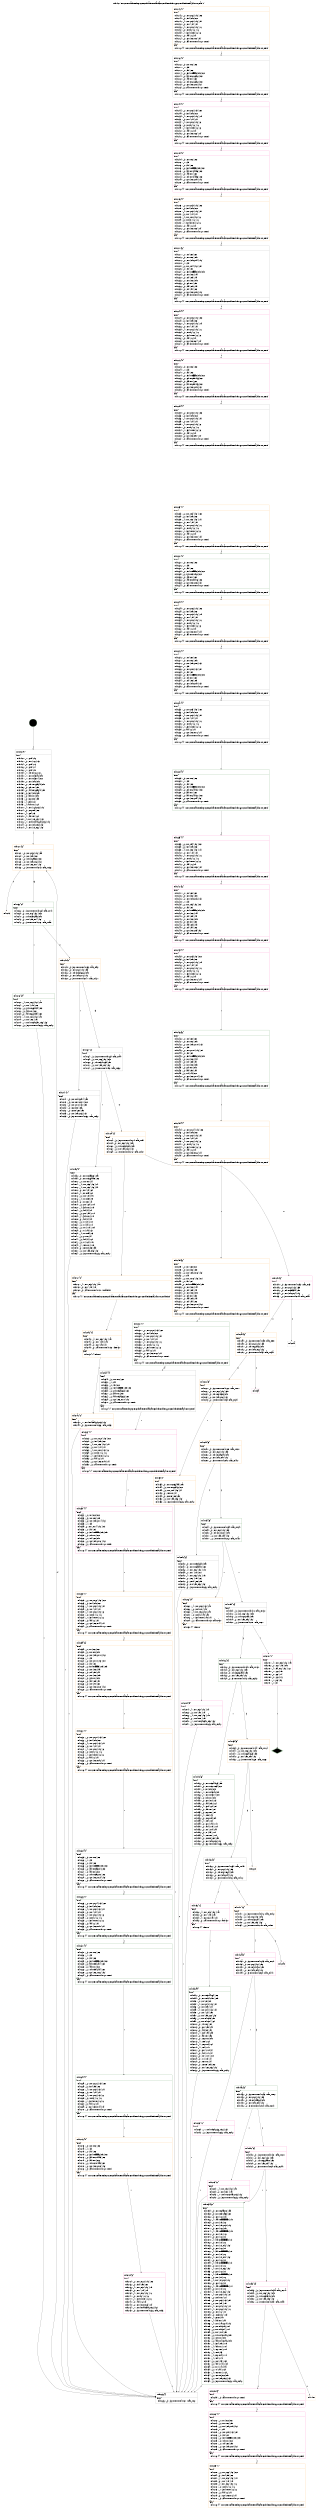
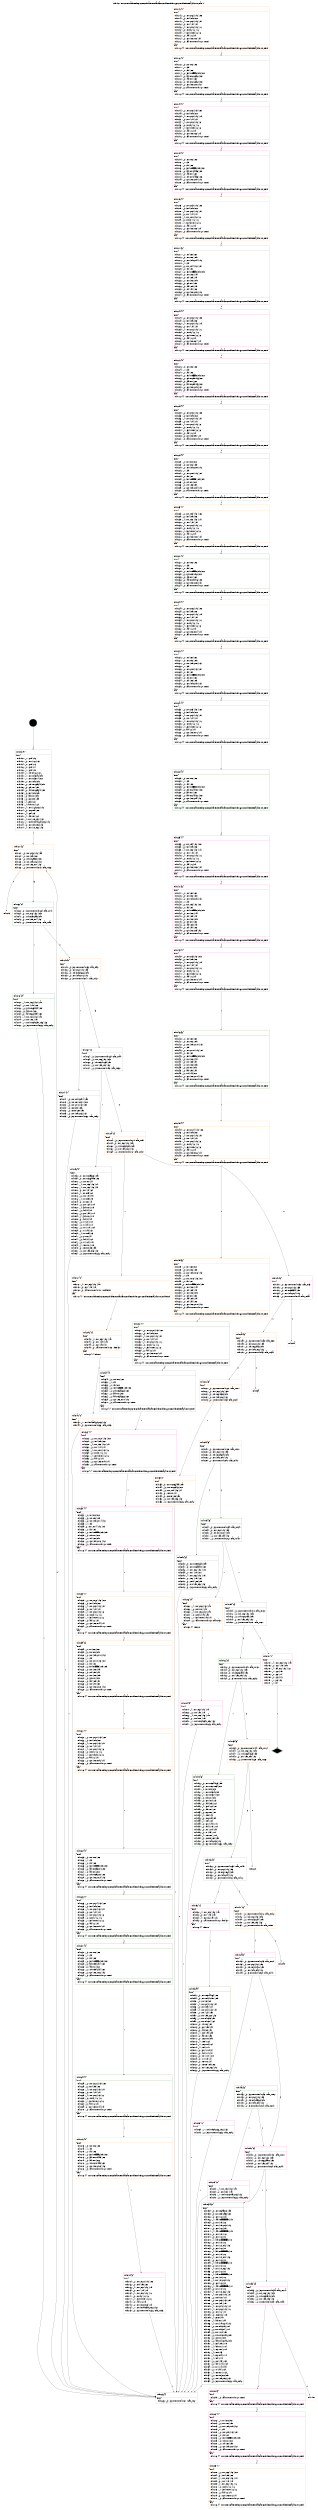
none -> (221, 477)
(255, 2030) -> (278, 2060)
